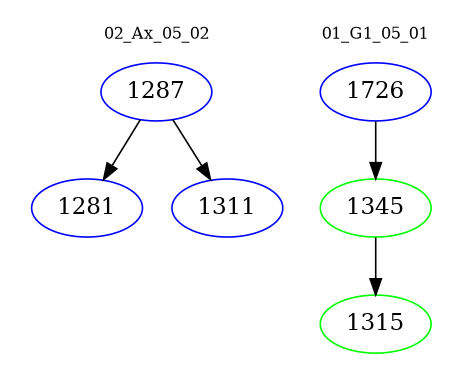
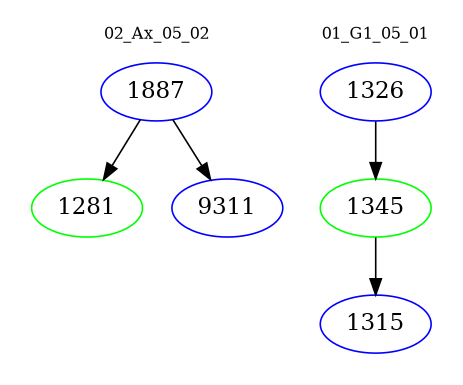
(156, 92) -> (156, 92)
(376, 92) -> (376, 92)
(87, 208) -> (87, 208)
(227, 208) -> (227, 208)
(376, 324) -> (376, 324)
